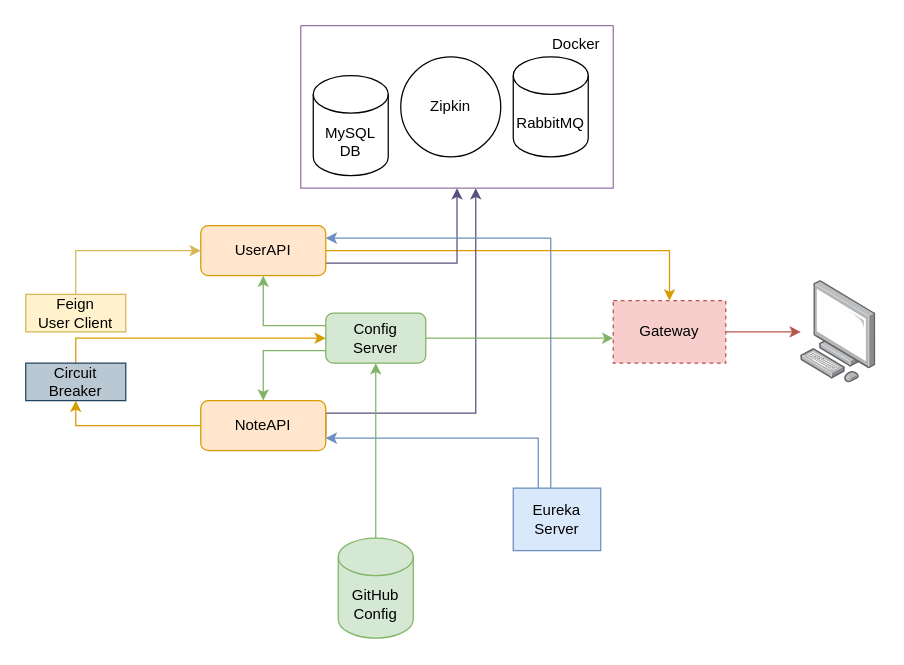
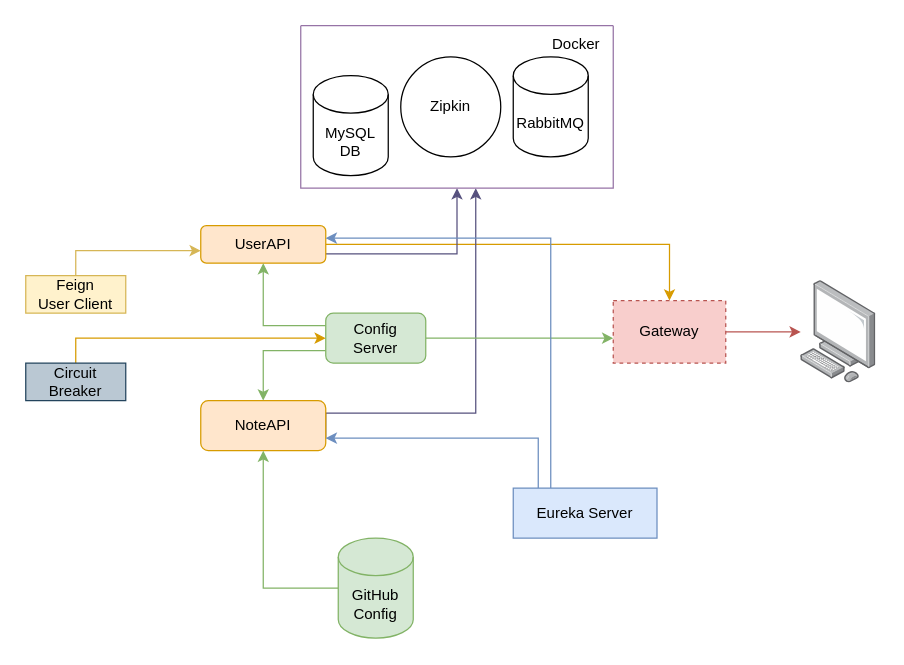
(263, 251) -> (263, 244)
(76, 313) -> (76, 294)
(130, 426) -> none
(376, 455) -> (263, 561)
(557, 519) -> (585, 513)
